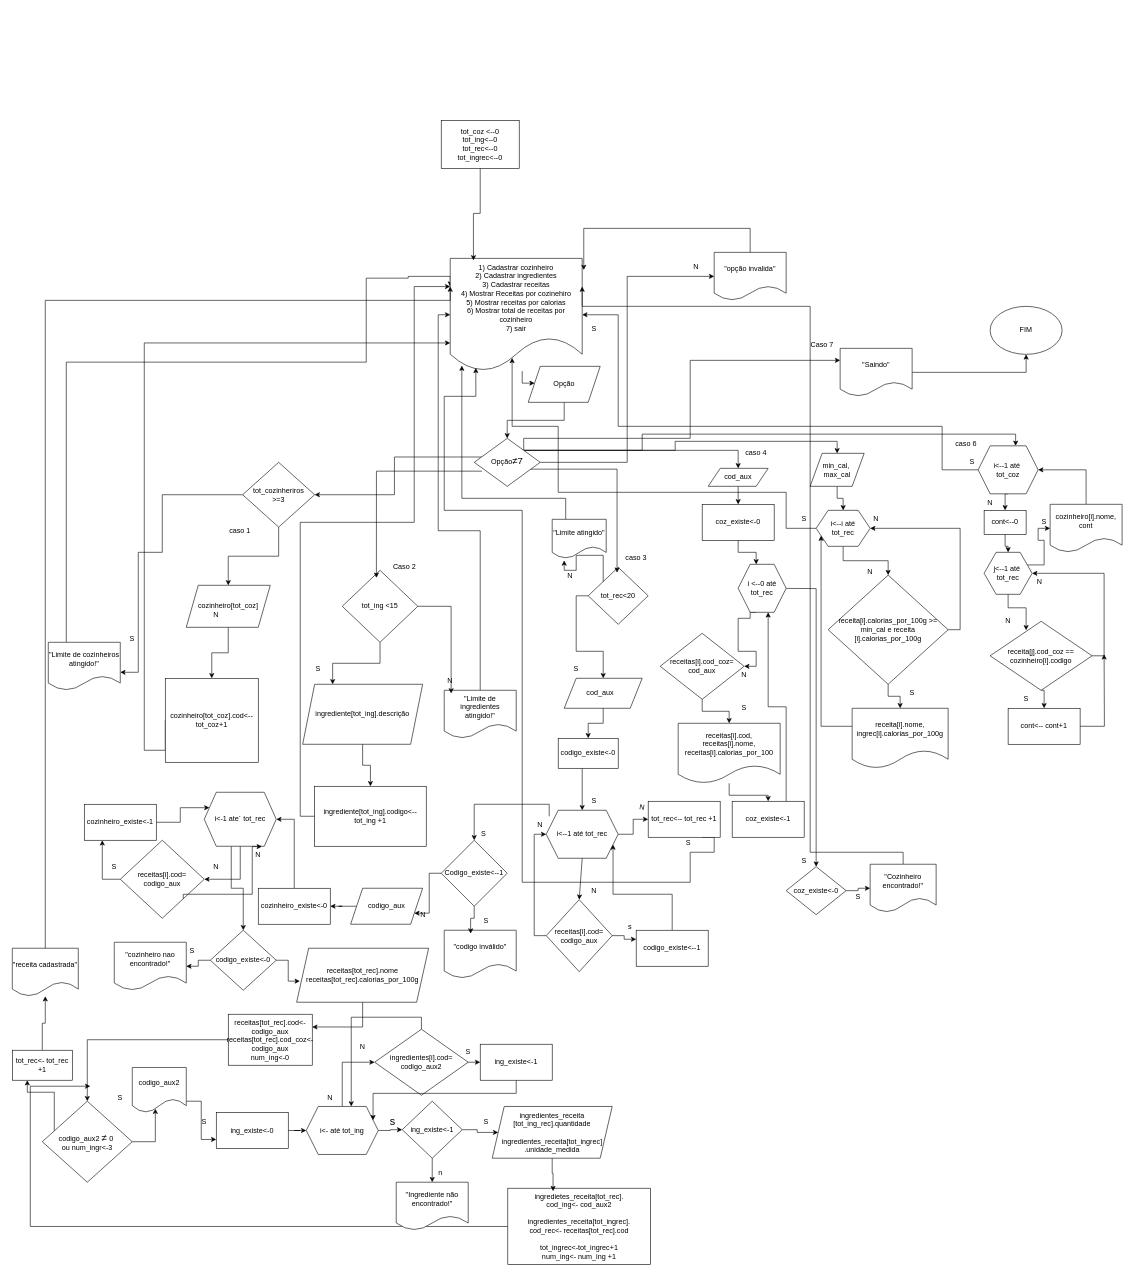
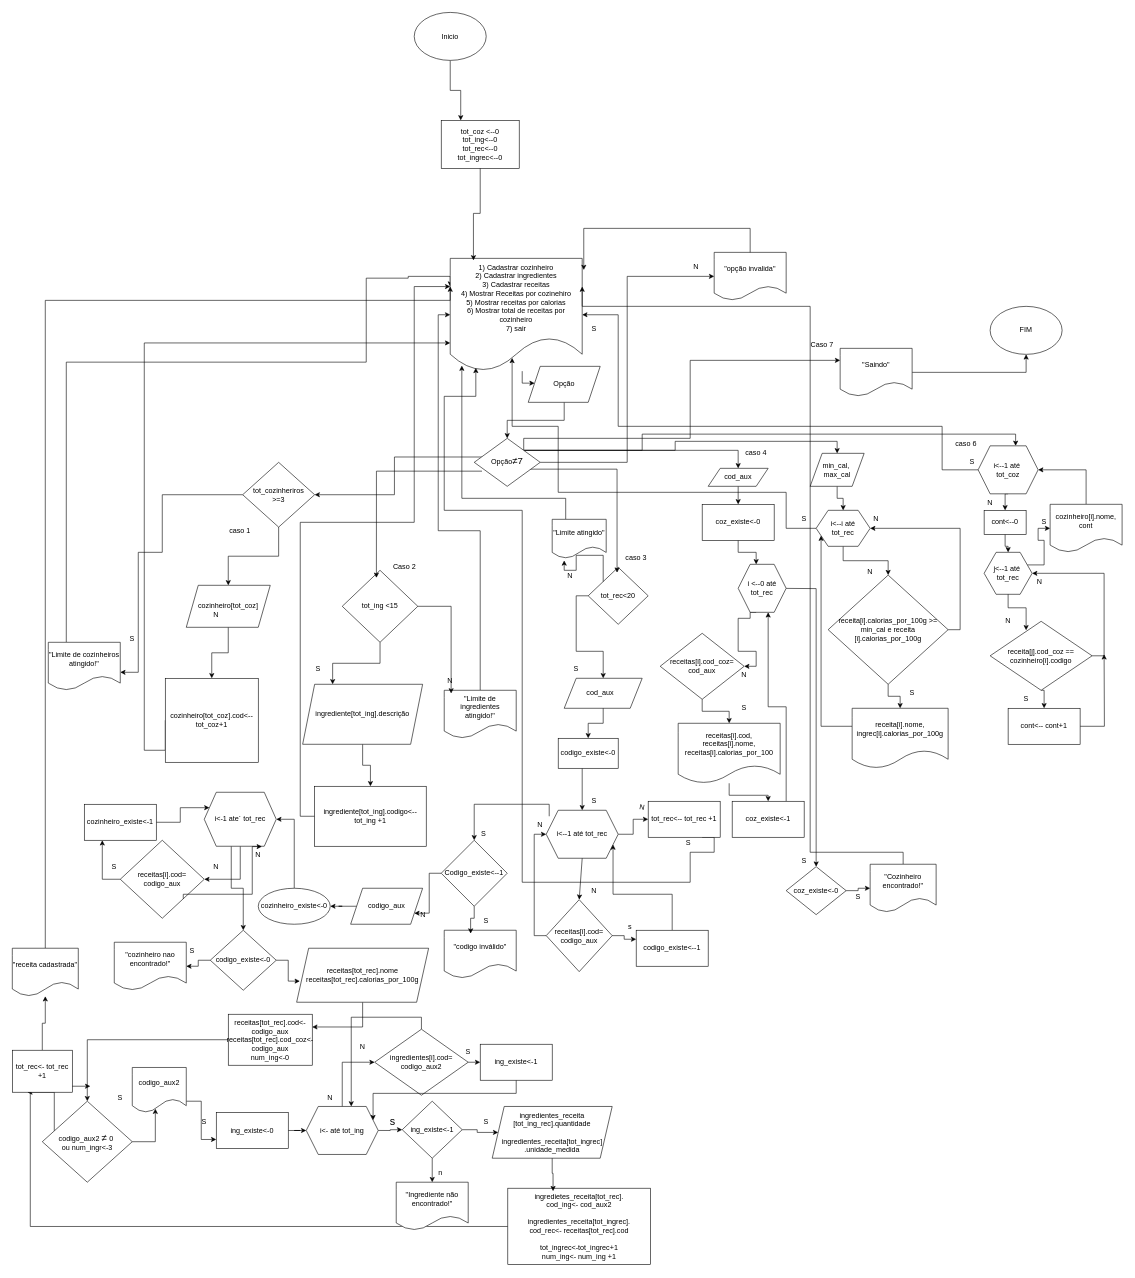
none -> (450, 36)
none -> (456, 90)
(294, 906) -> (294, 906)
(42, 1065) -> (42, 1071)
